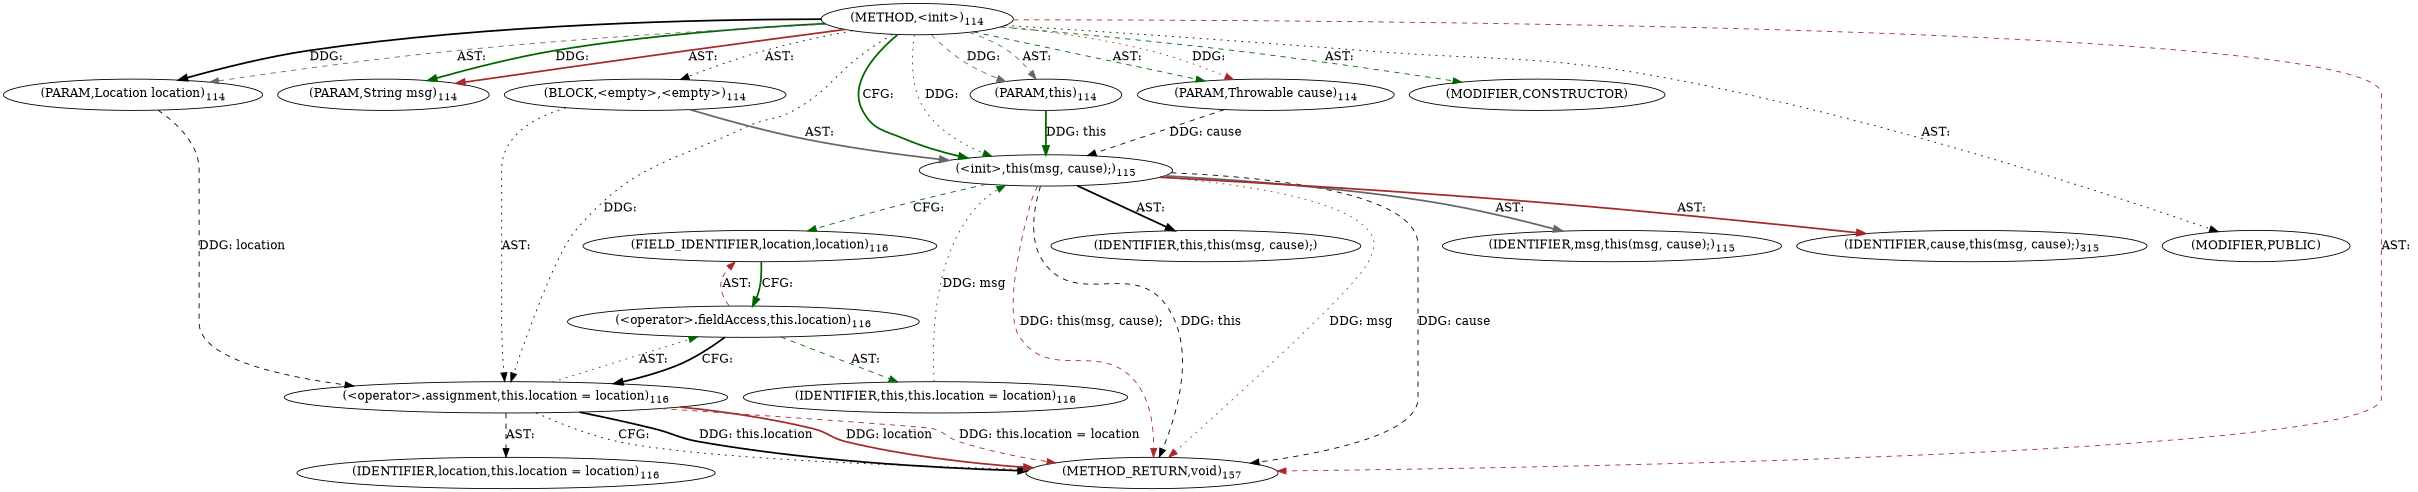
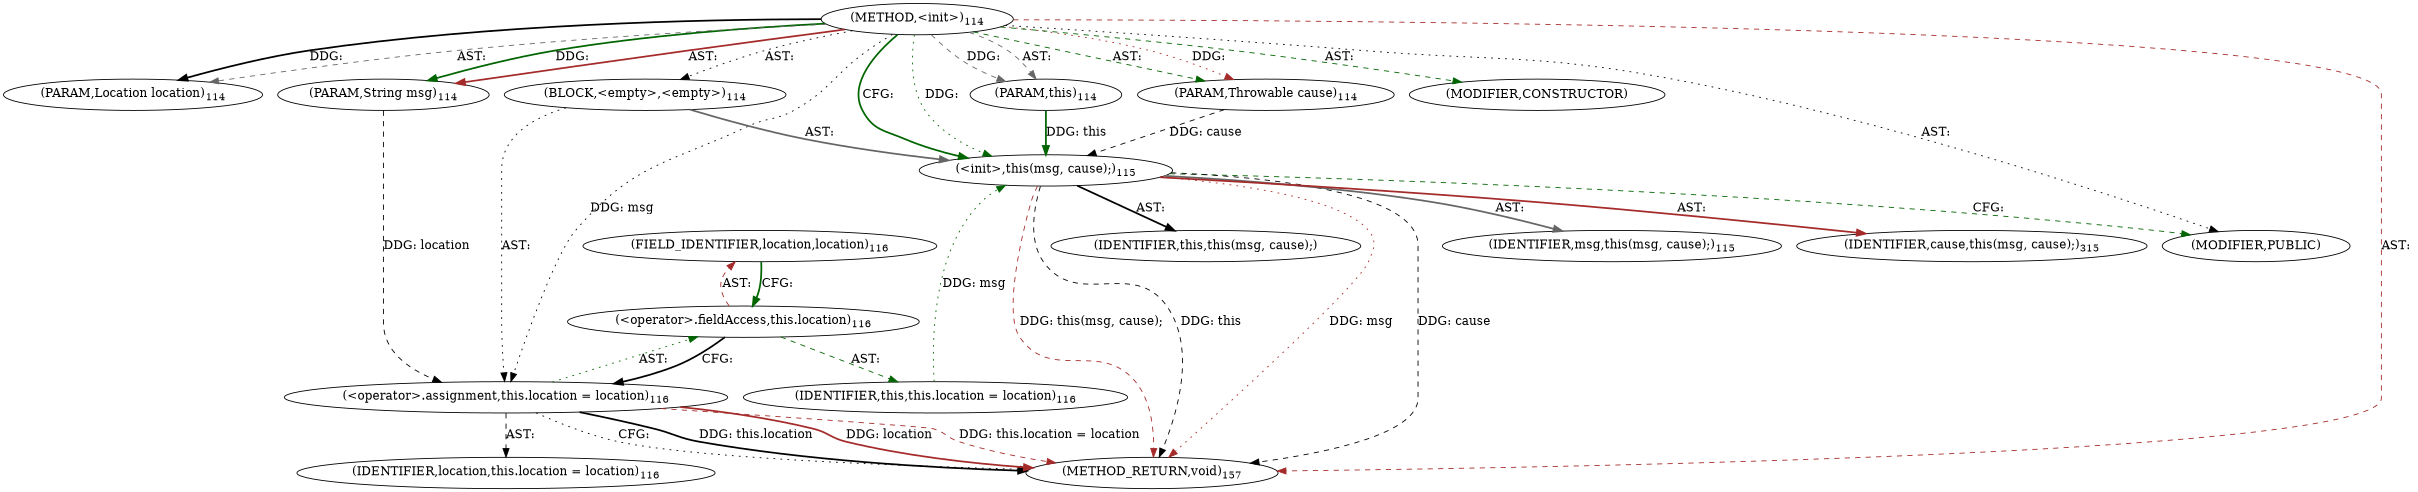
(901, 205) -> (1676, 194)
(622, 208) -> (622, 208)
(199, 292) -> (383, 257)
